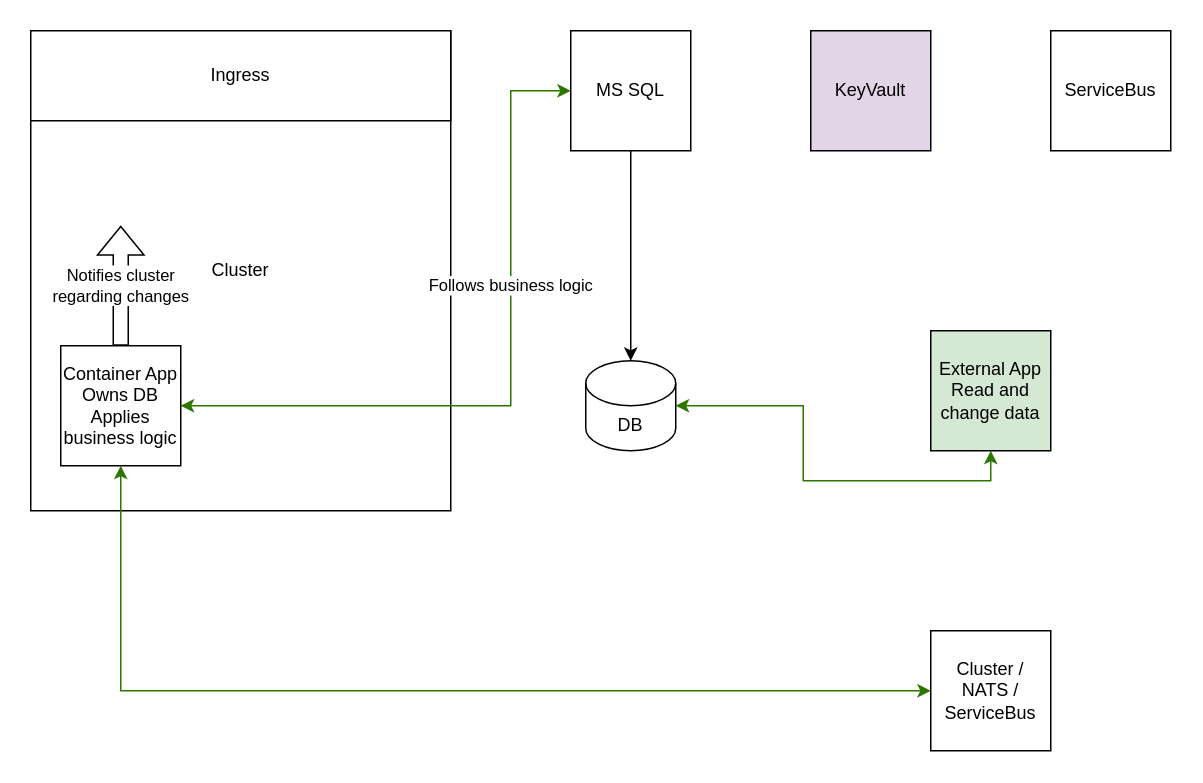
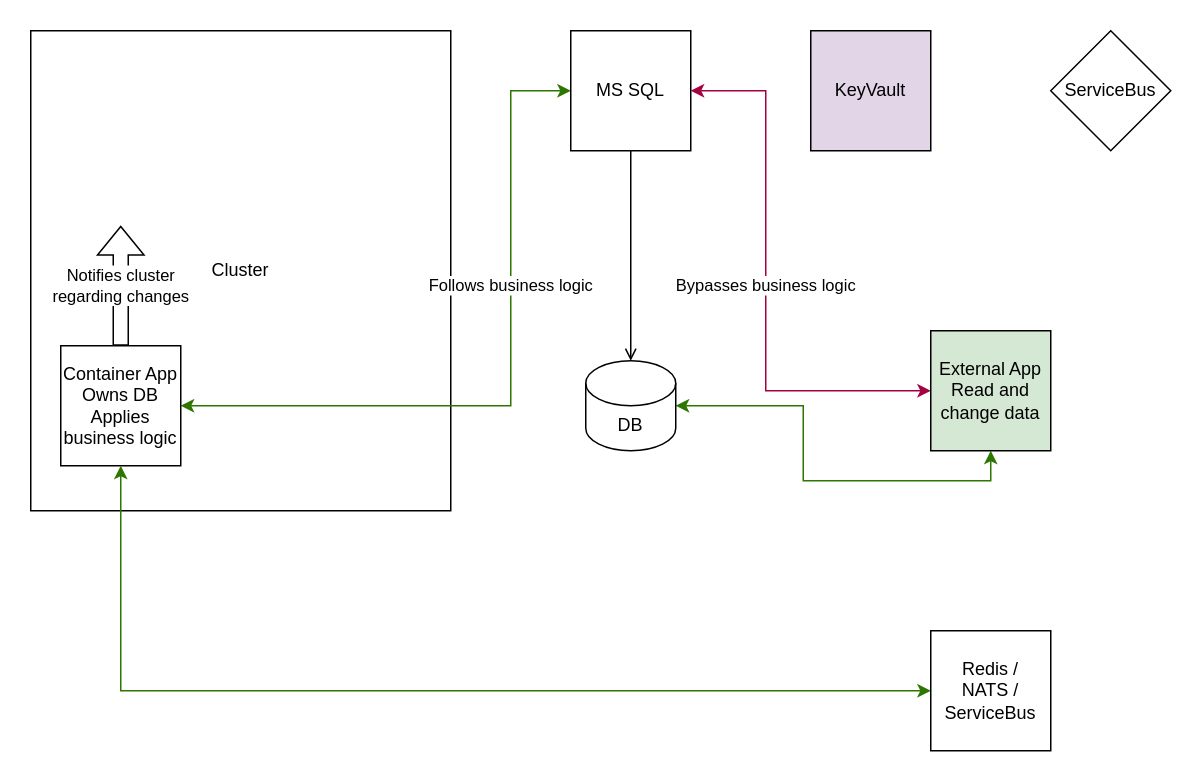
(241, 76) -> none
(1111, 91) -> (1111, 91)
none -> (766, 286)
(631, 349) -> (631, 351)
(991, 691) -> (991, 691)
